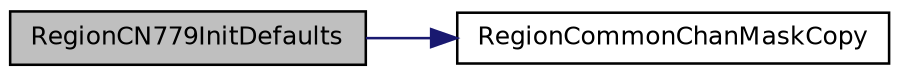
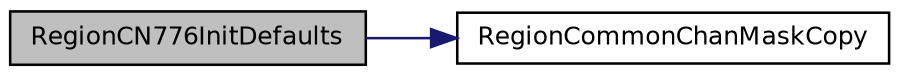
(188, 38) -> (188, 38)
